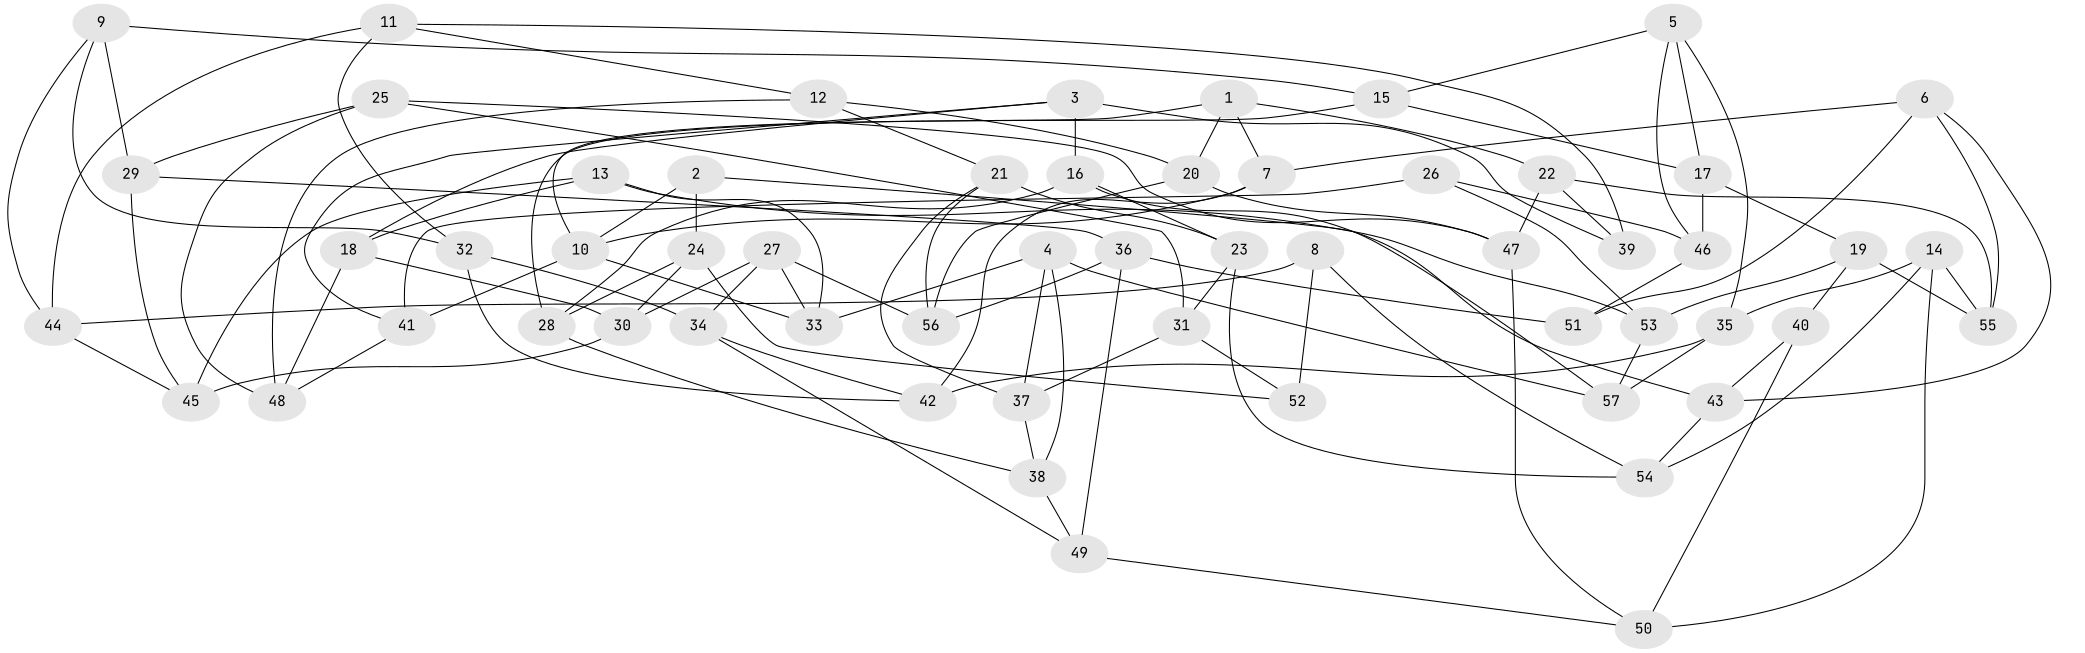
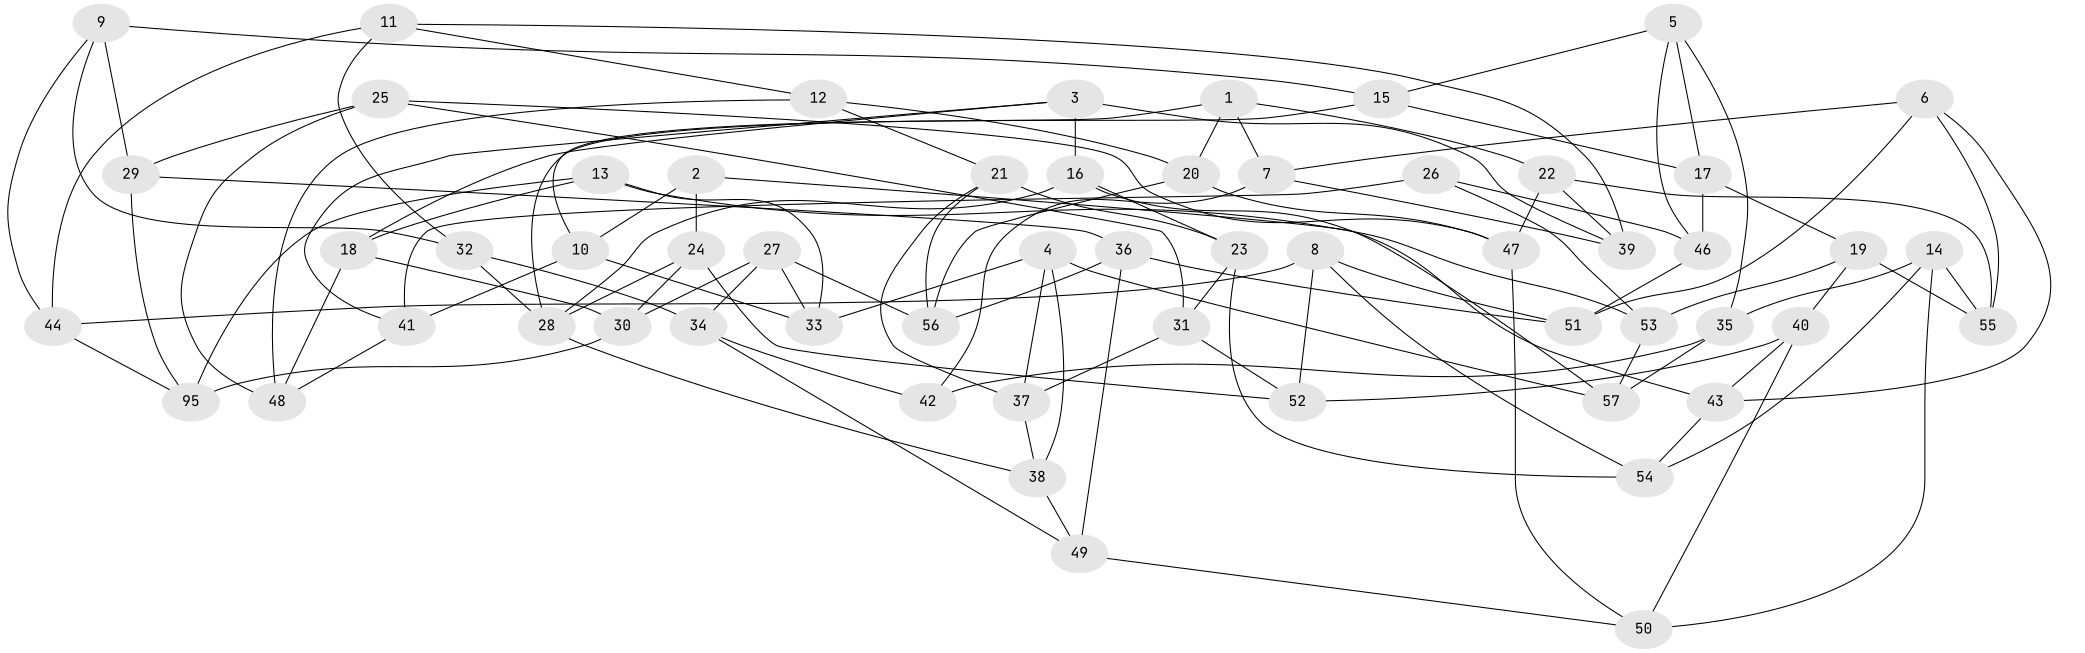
(814, 219) -> (1448, 211)
none -> (1441, 294)
none -> (1566, 384)
(657, 385) -> (516, 297)
(191, 402) -> (191, 402)
